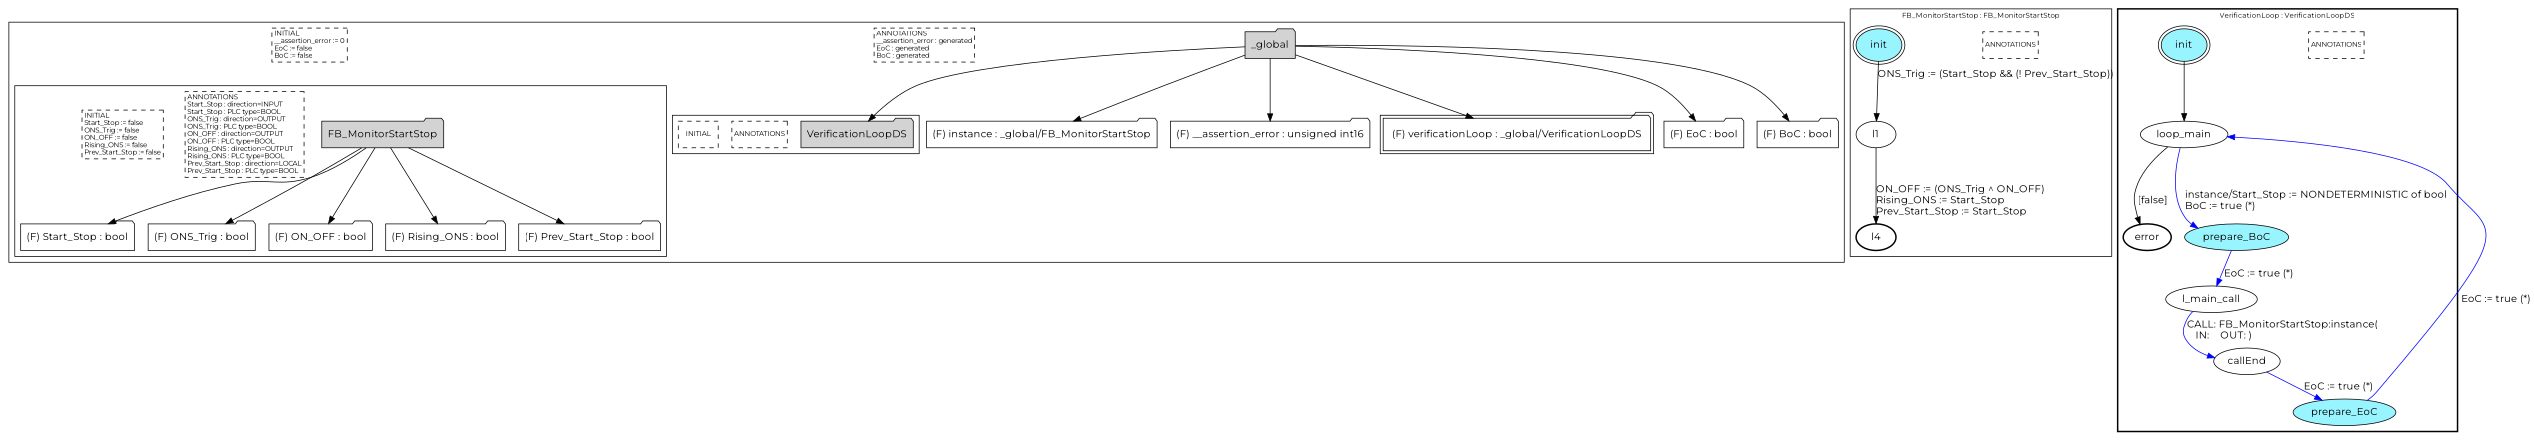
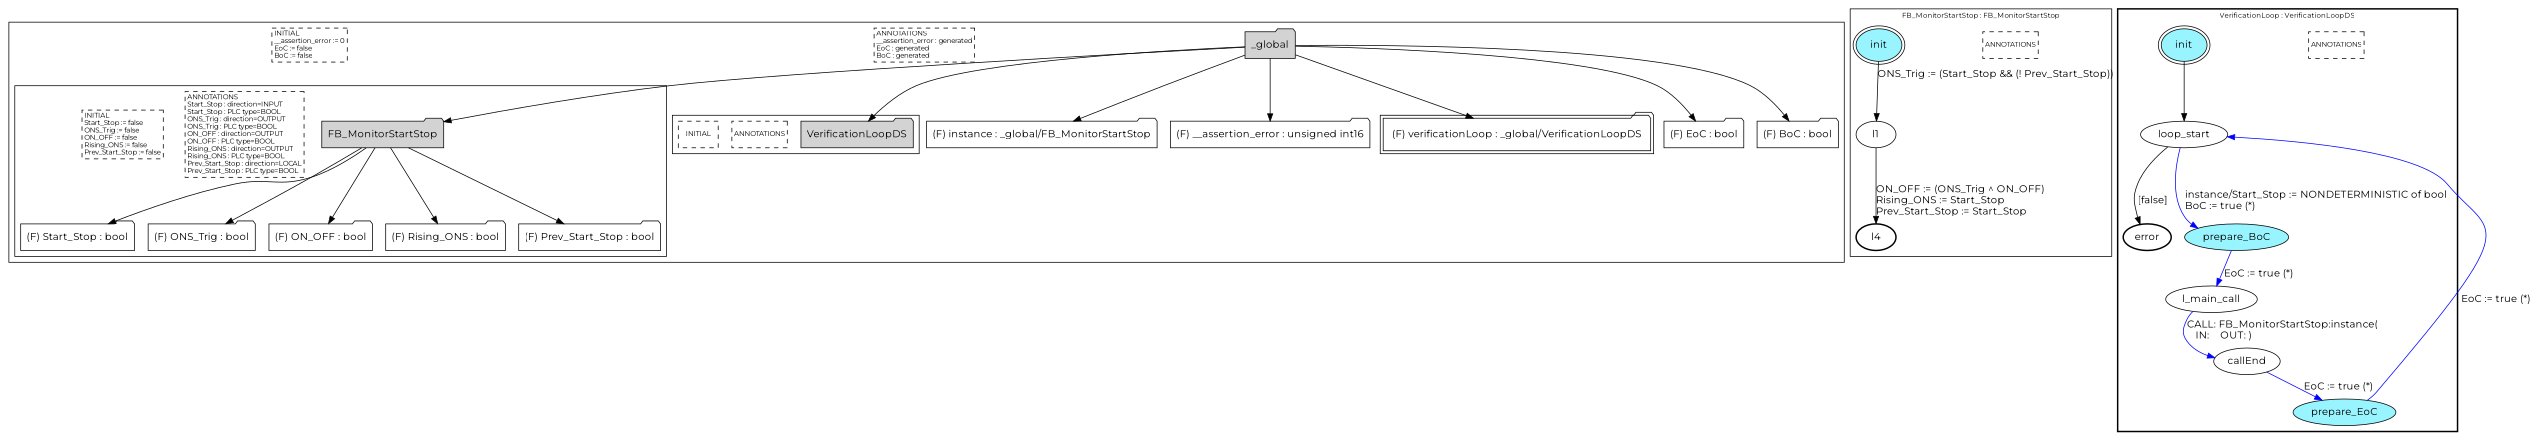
none -> (847, 71)
(2184, 134) -> (2184, 134)
